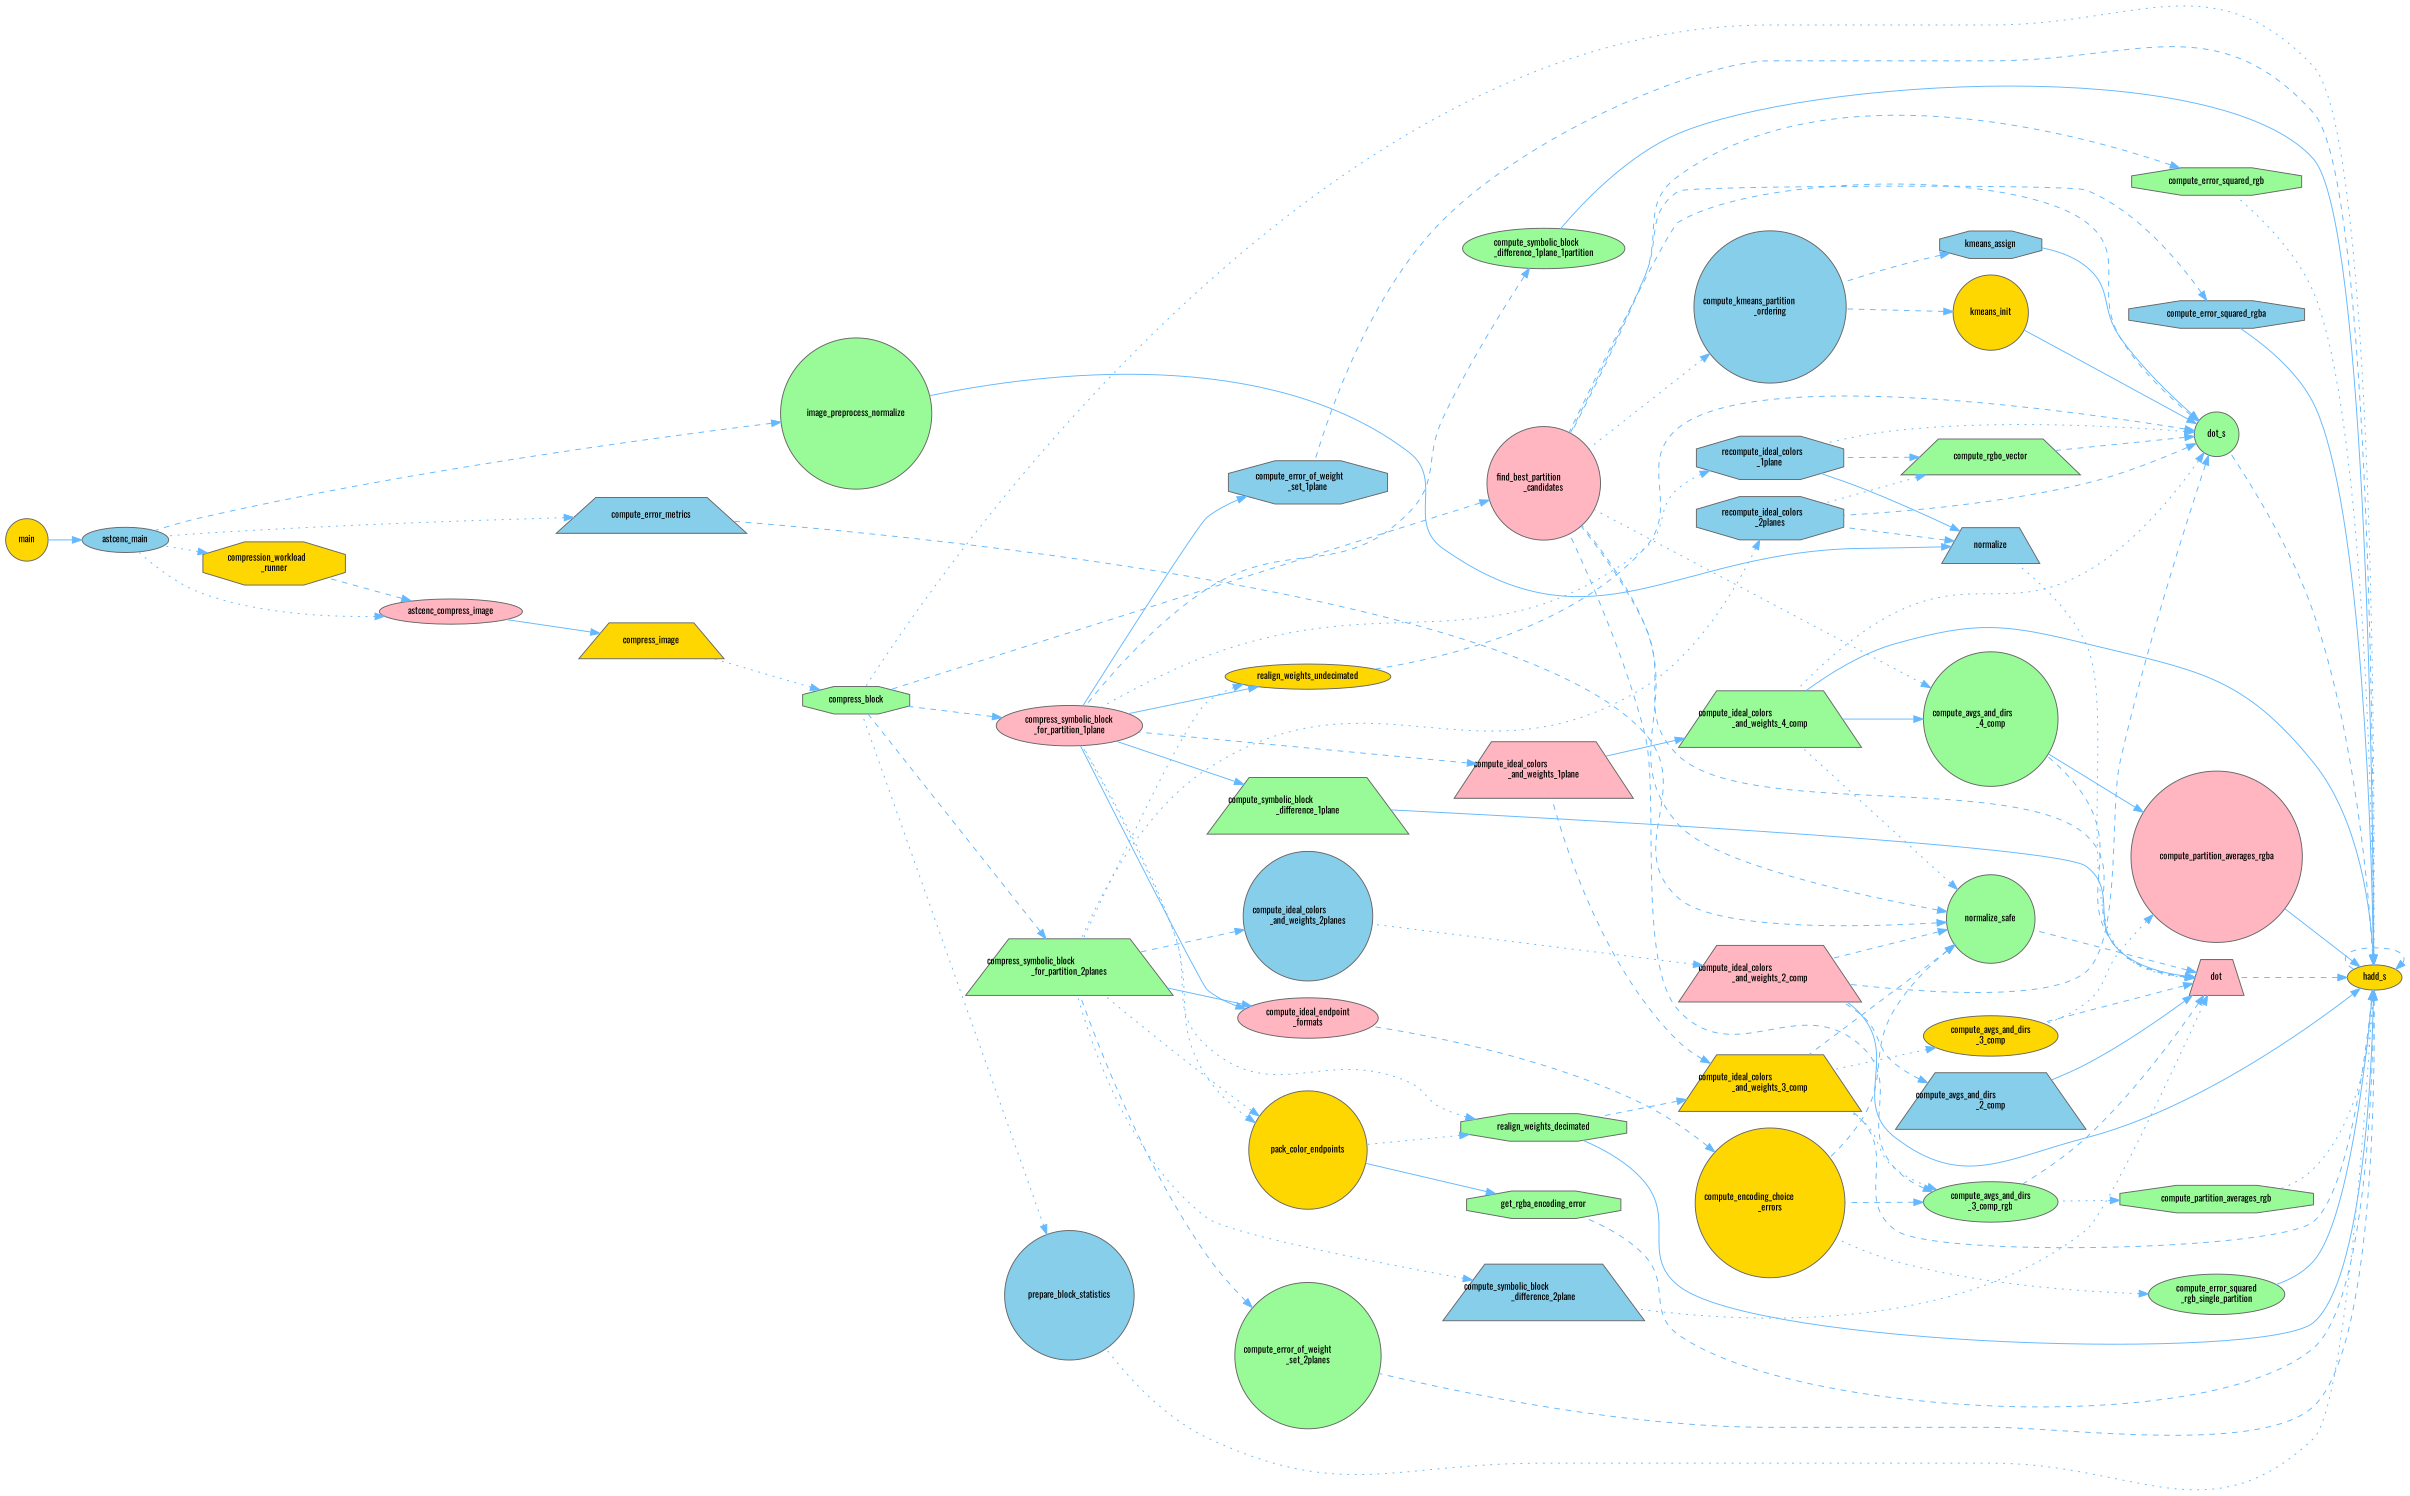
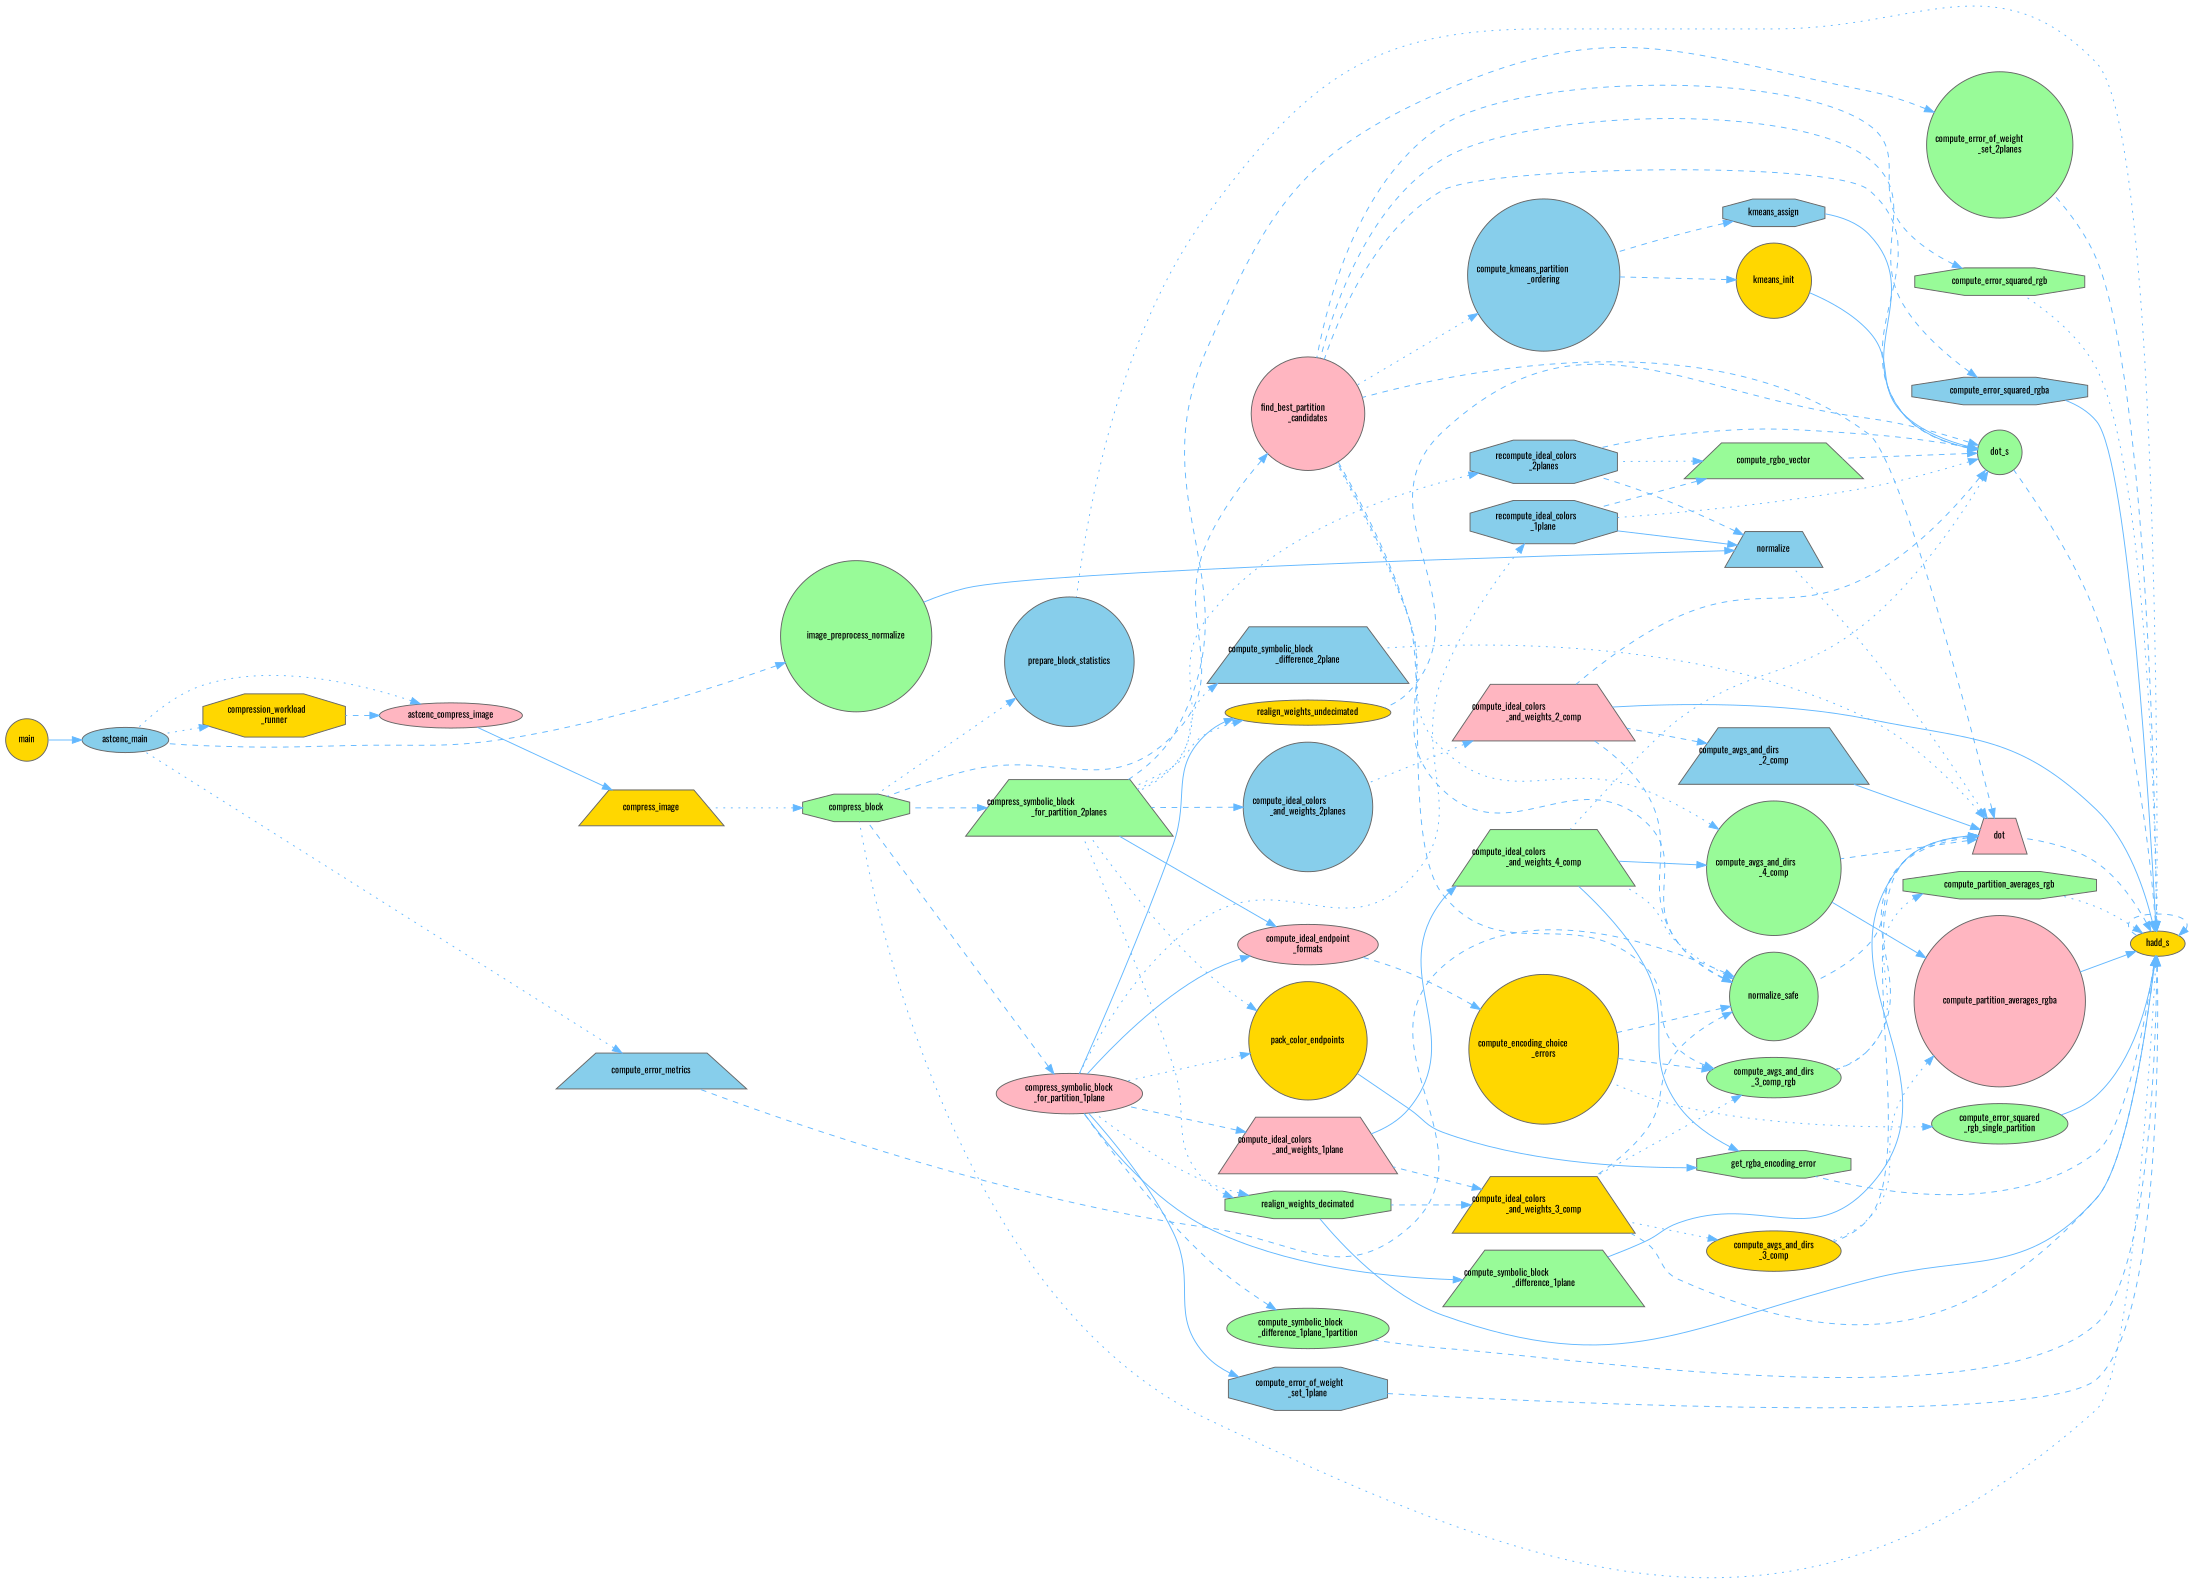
(2311, 157) -> (1923, 1374)
(2170, 665) -> (1659, 1034)
(1413, 1140) -> (1156, 1018)
